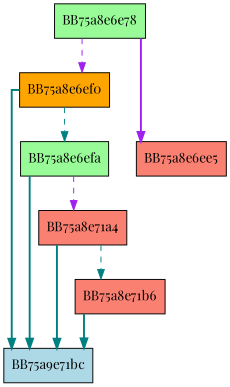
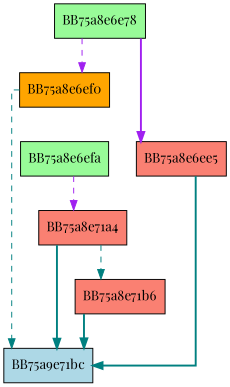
(65, 120) -> none
(12, 210) -> (12, 210)
(30, 257) -> (196, 317)
